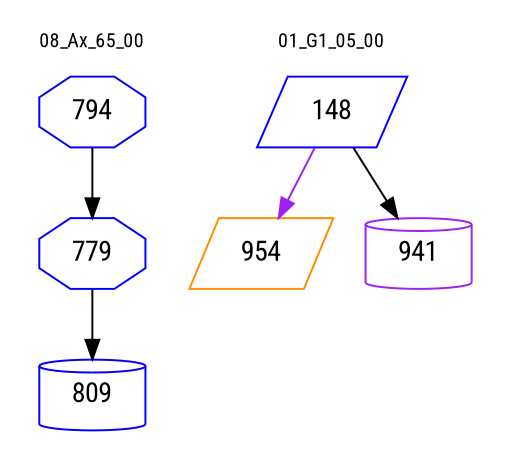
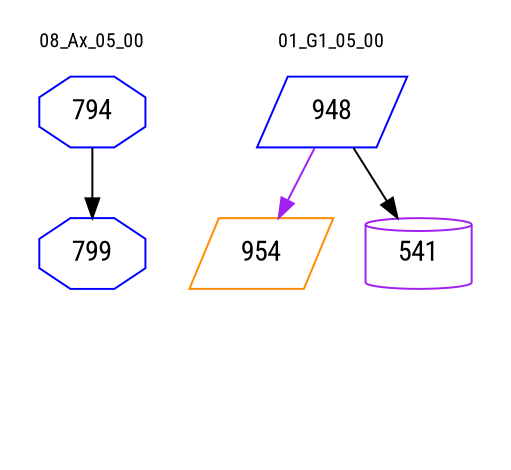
(92, 42) -> (92, 42)
(332, 112) -> (332, 112)
(92, 254) -> (92, 254)
(419, 254) -> (419, 254)
(92, 395) -> none
